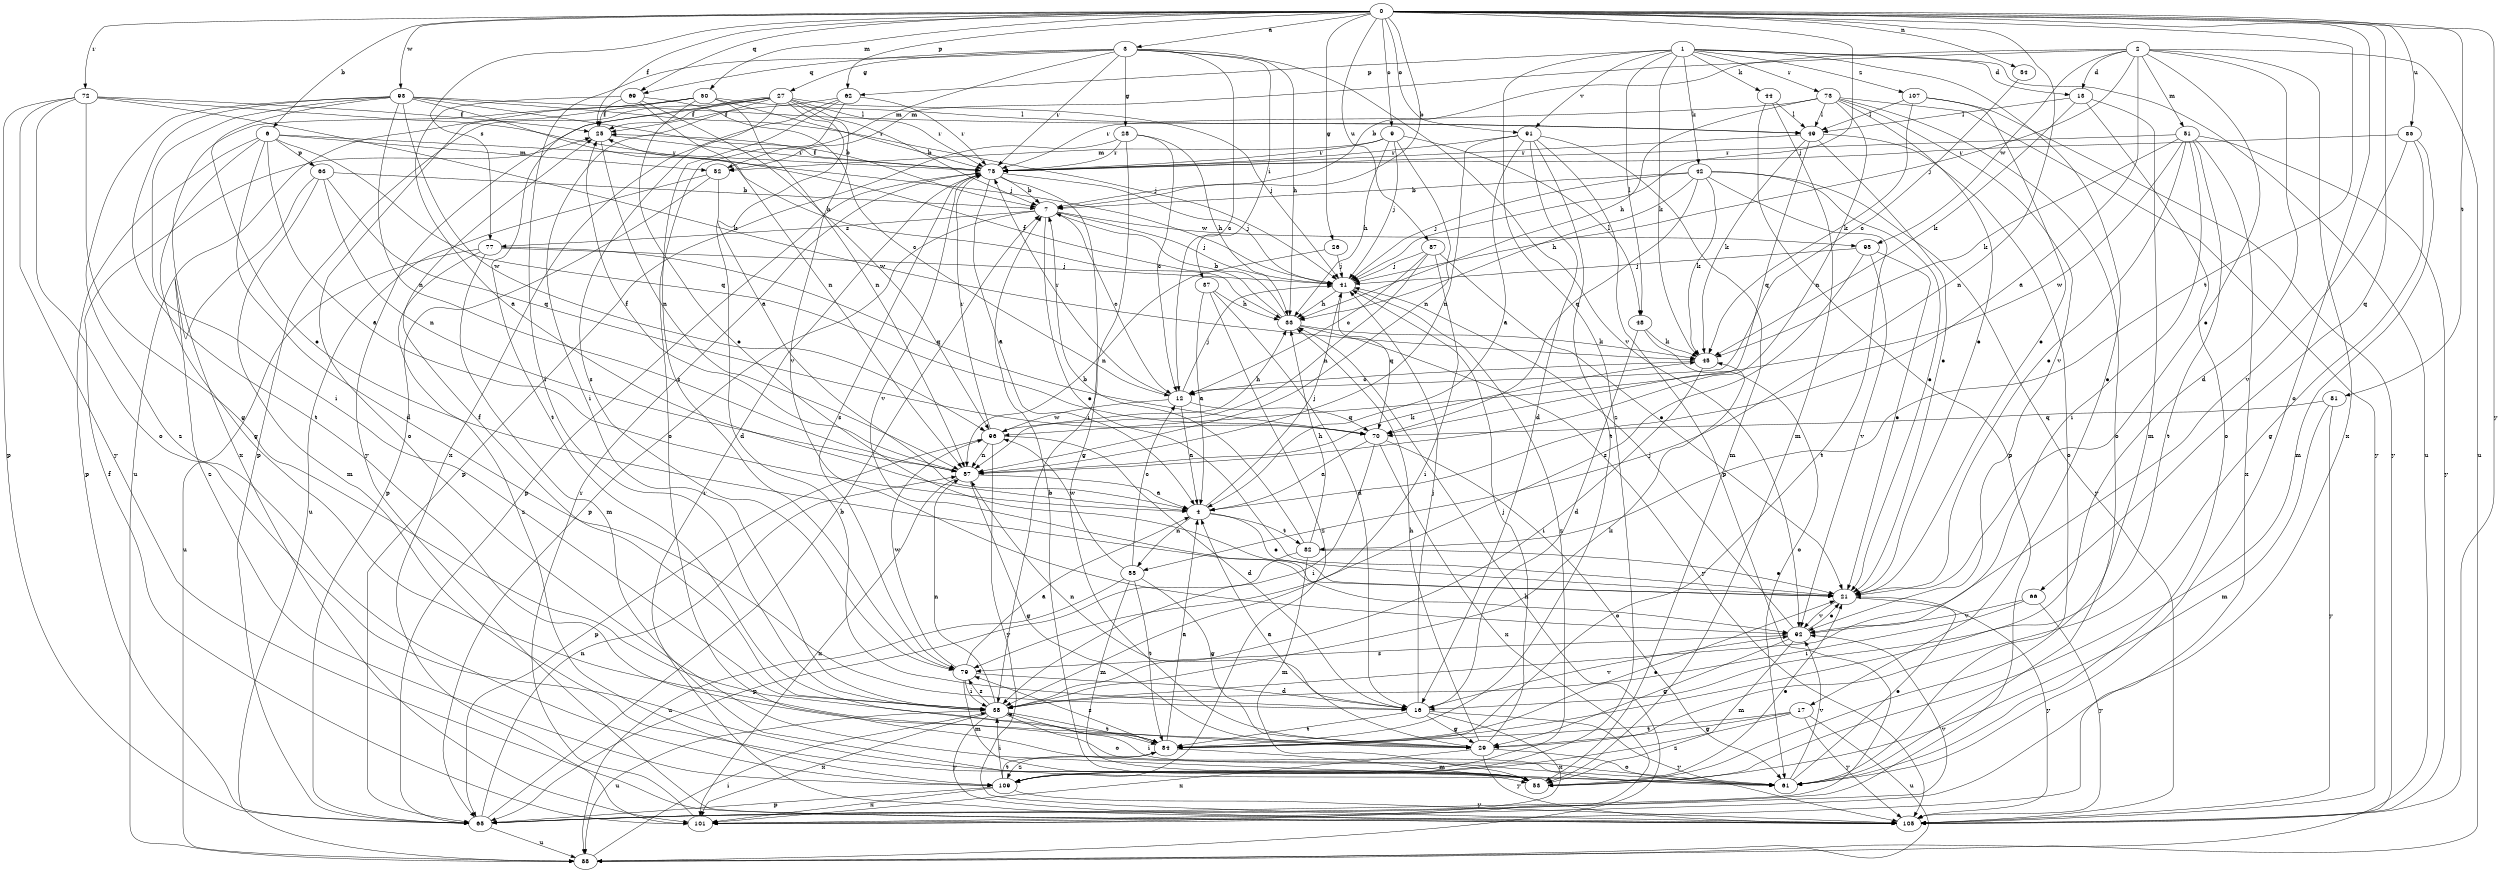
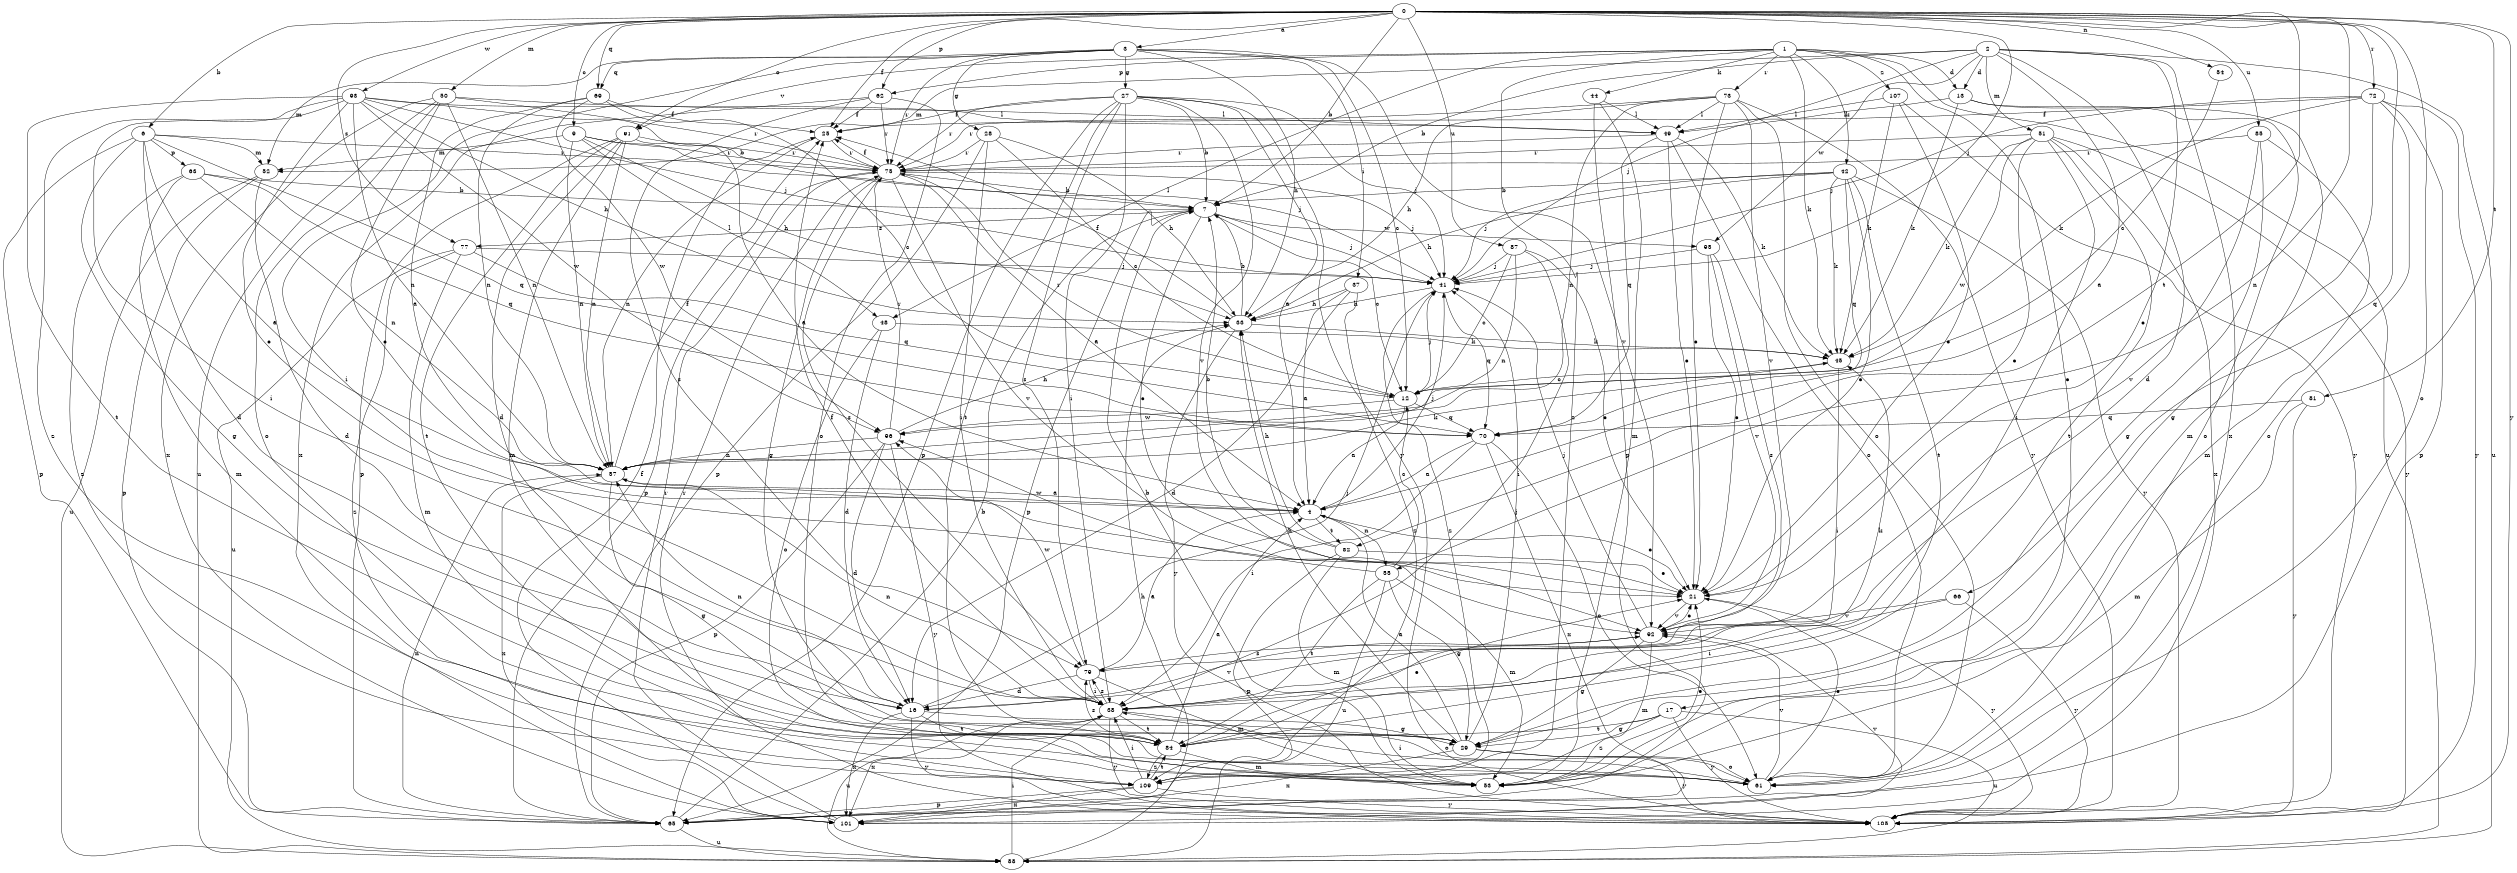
(1336, 247) -> none
